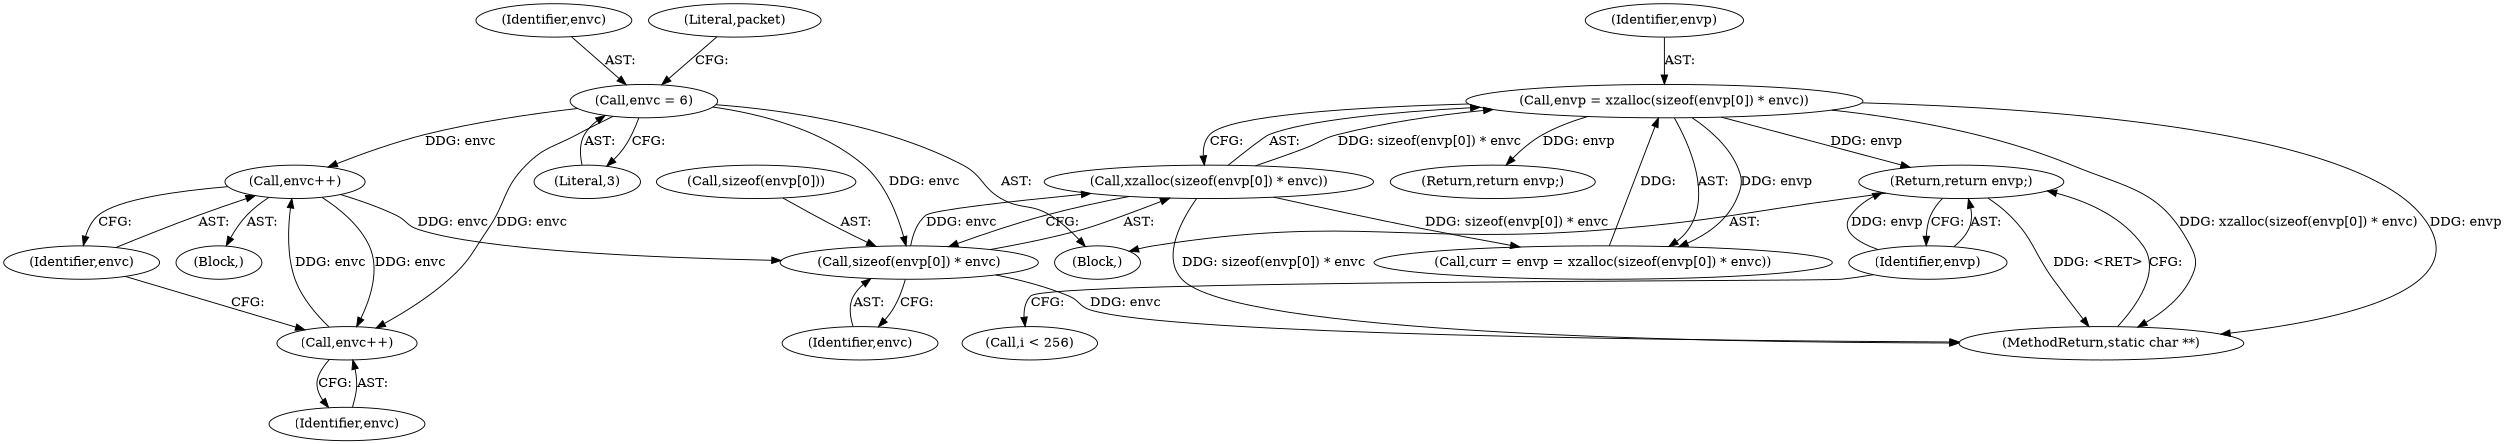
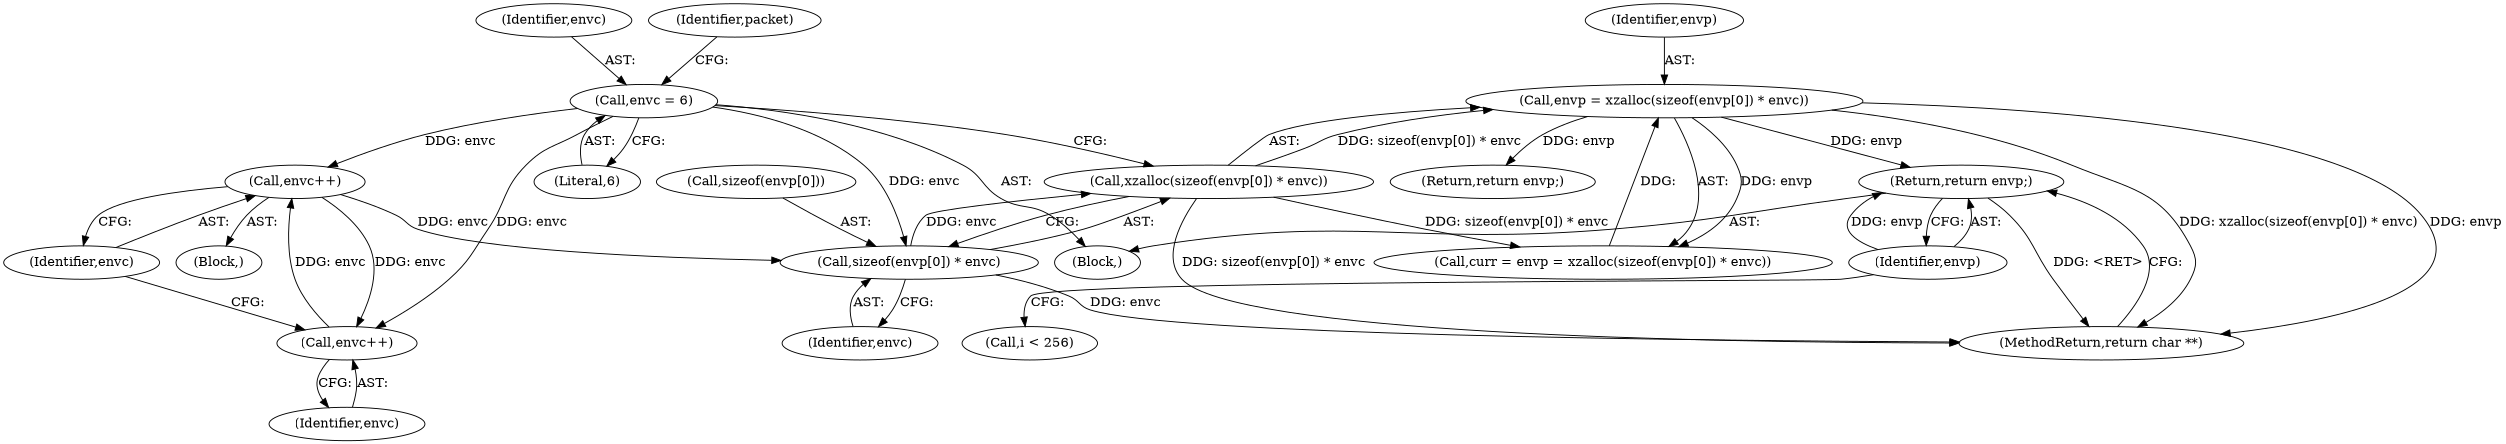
(735, 20) -> (735, 20)
(1326, 111) -> (931, 124)
(587, 182) -> (587, 182)
(2101, 343) -> (2101, 343)
